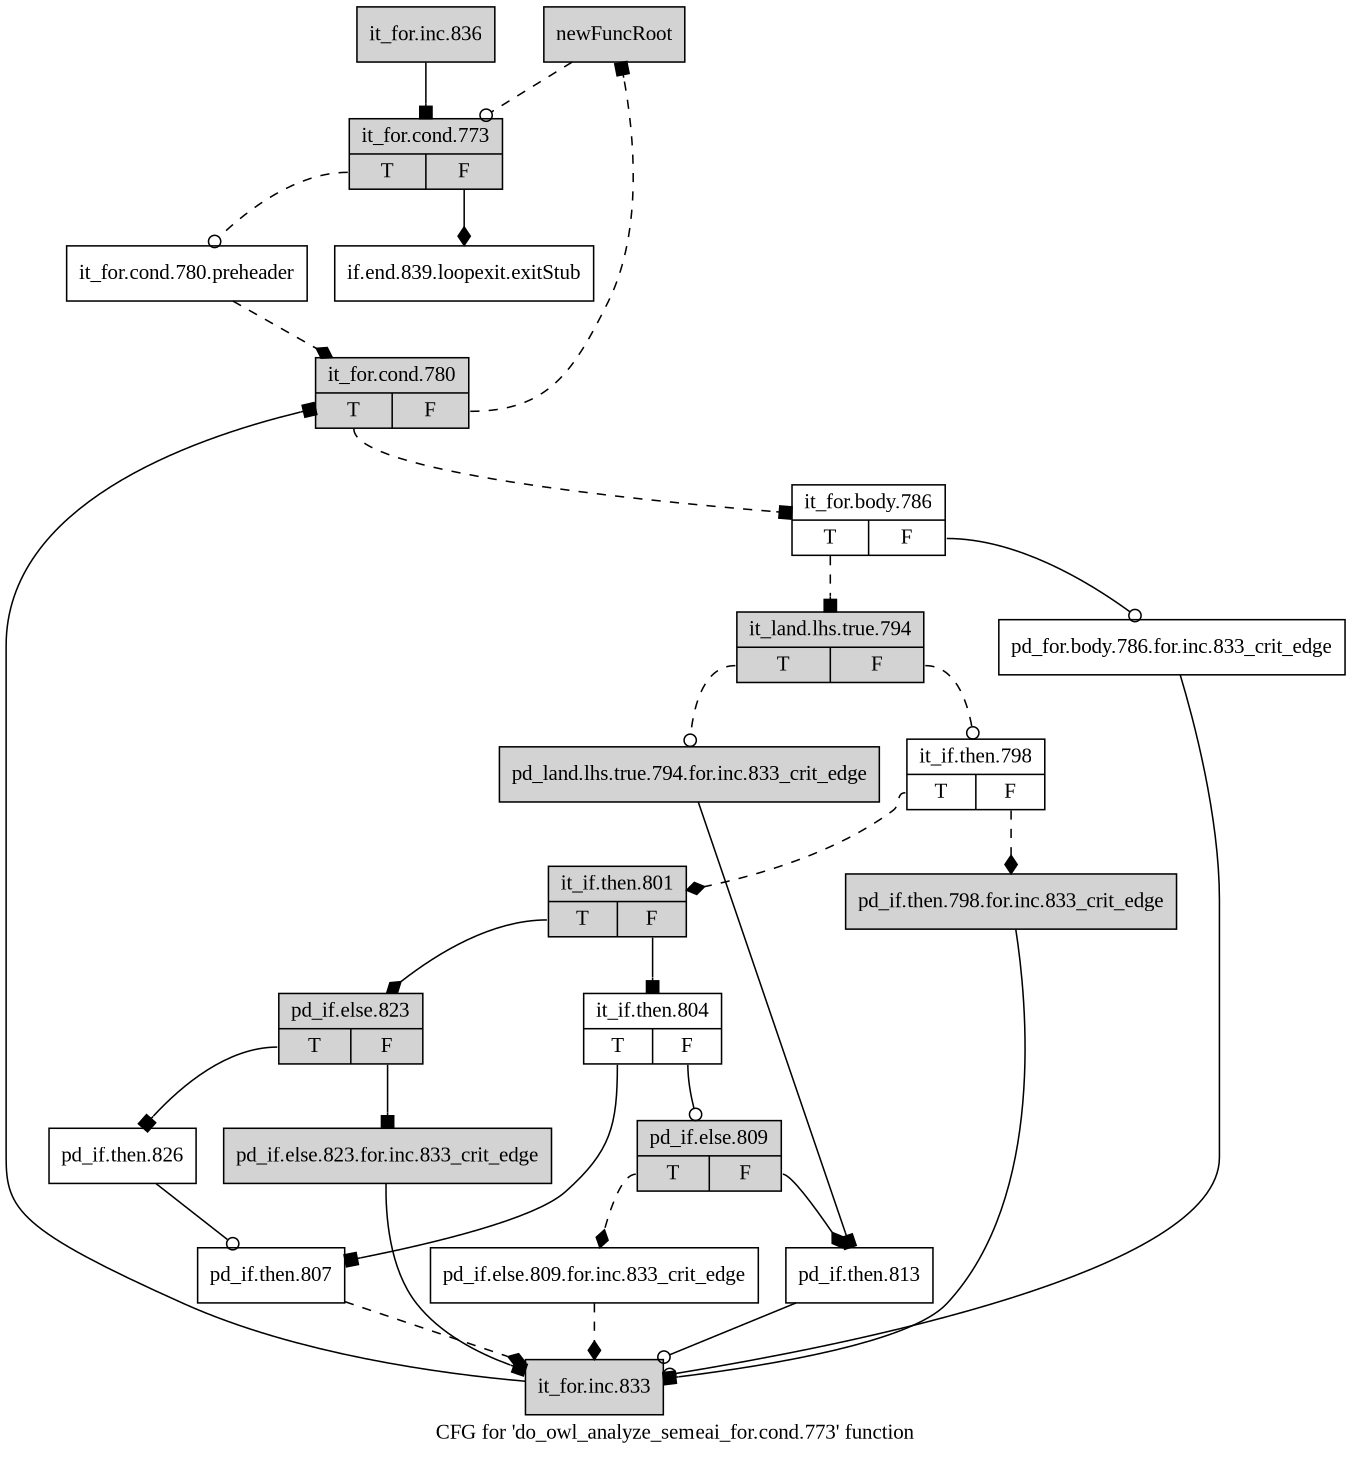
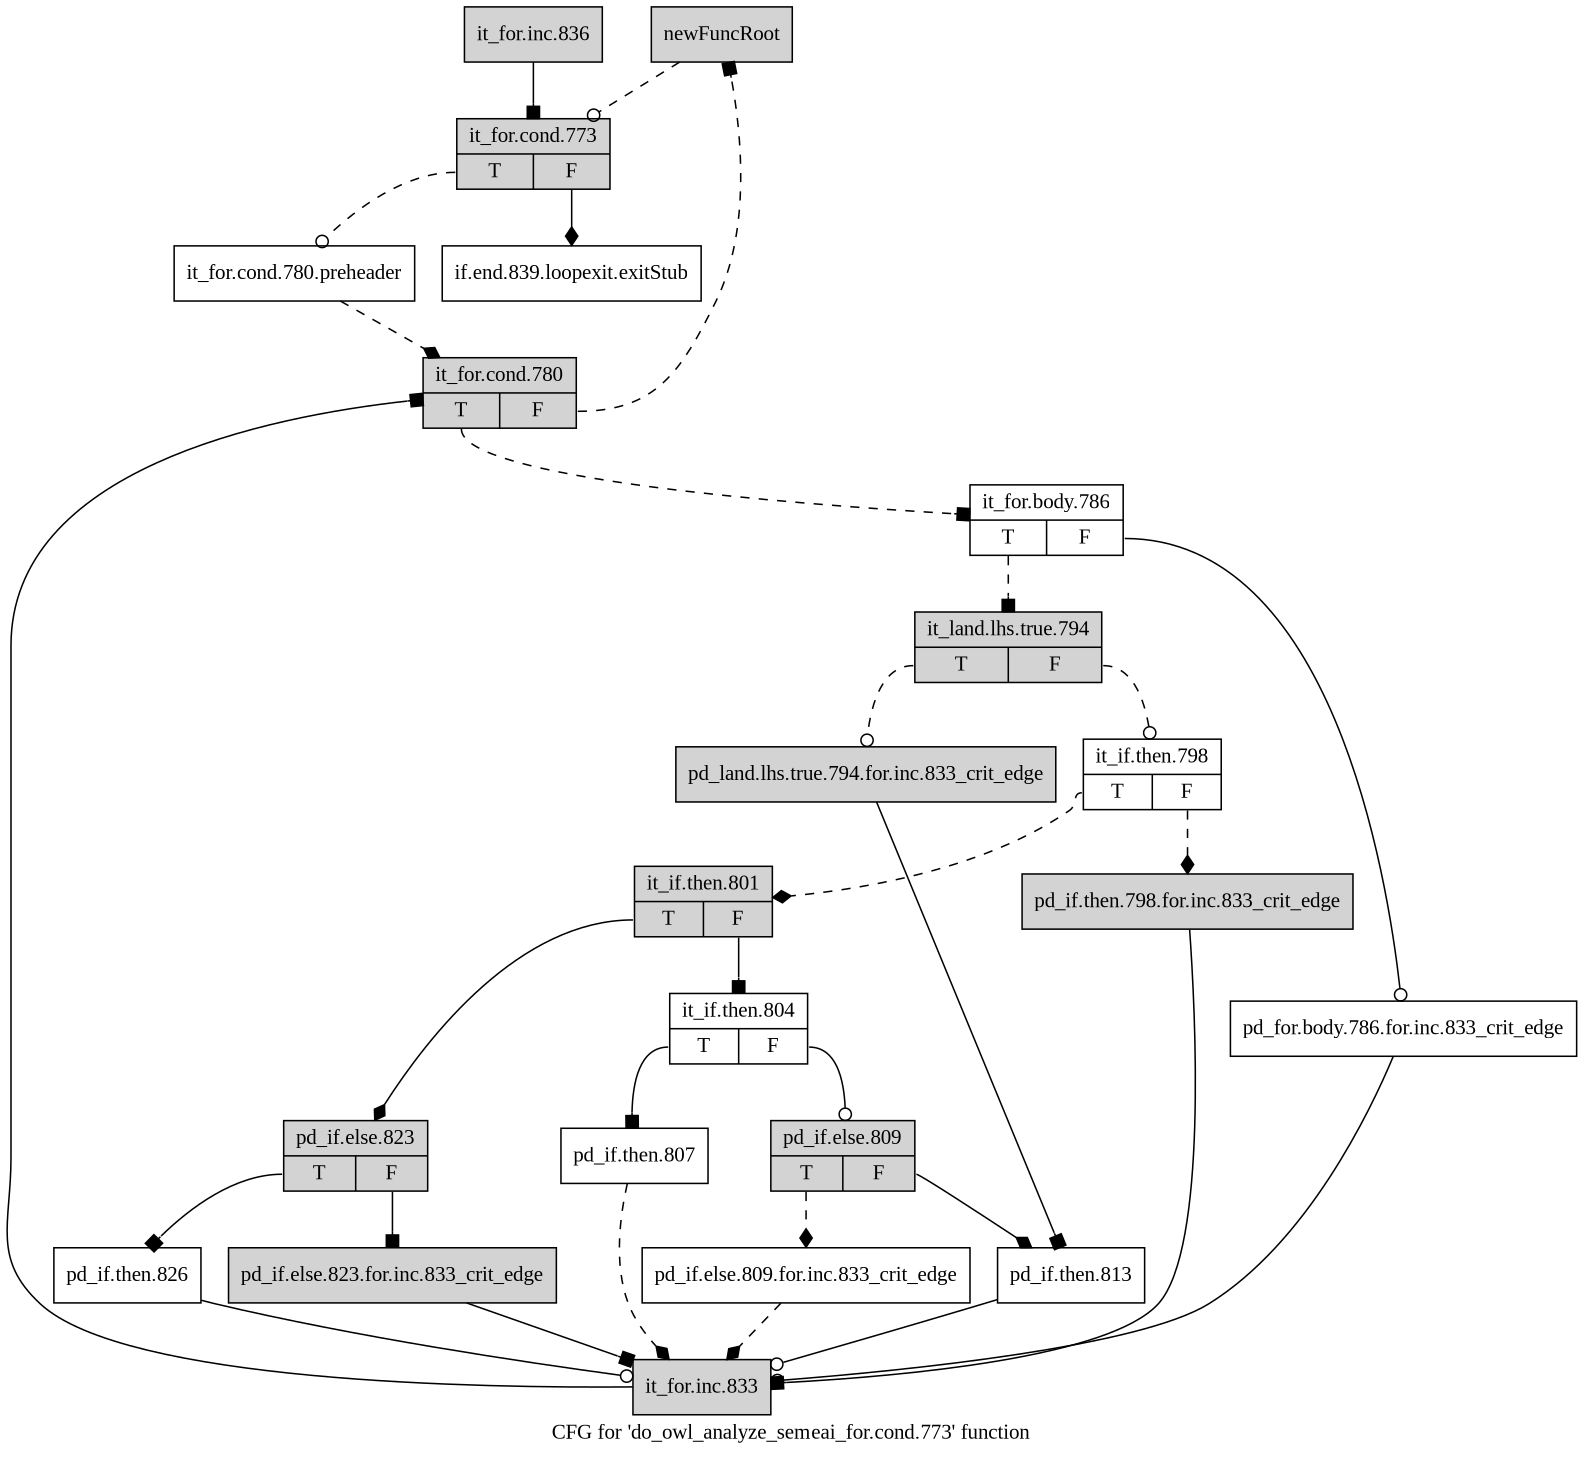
(192, 1212) -> (410, 1343)
